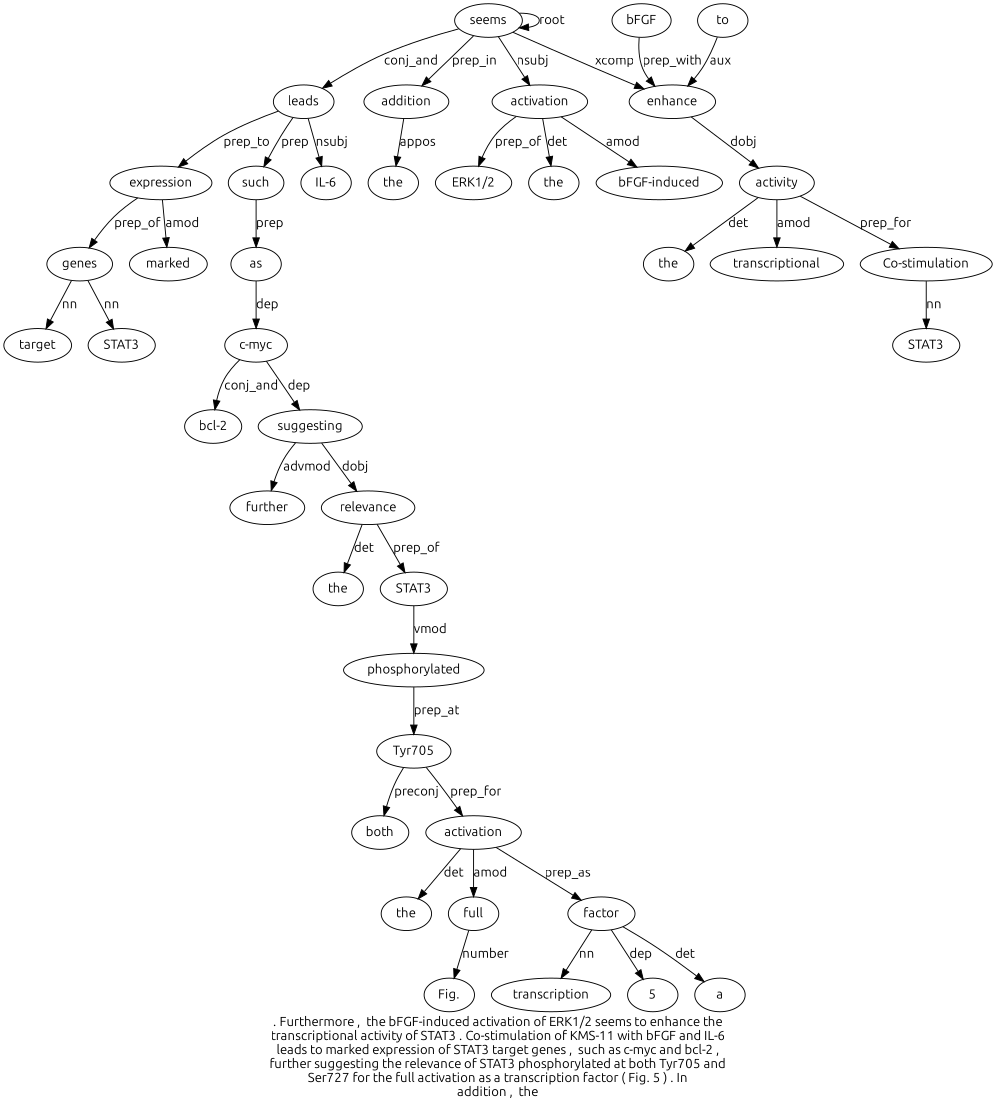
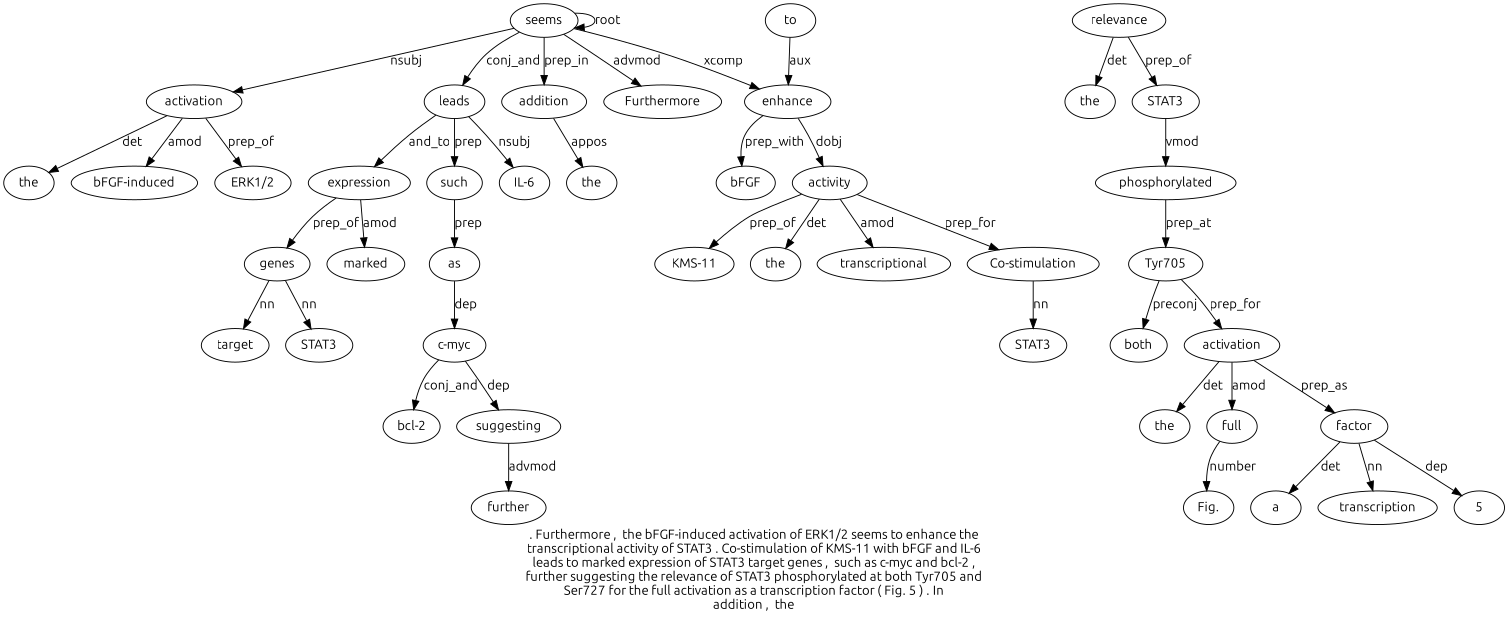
(640, 59) -> (746, 133)
none -> (663, 102)
(247, 142) -> (430, 142)
none -> (694, 264)
(336, 463) -> none
